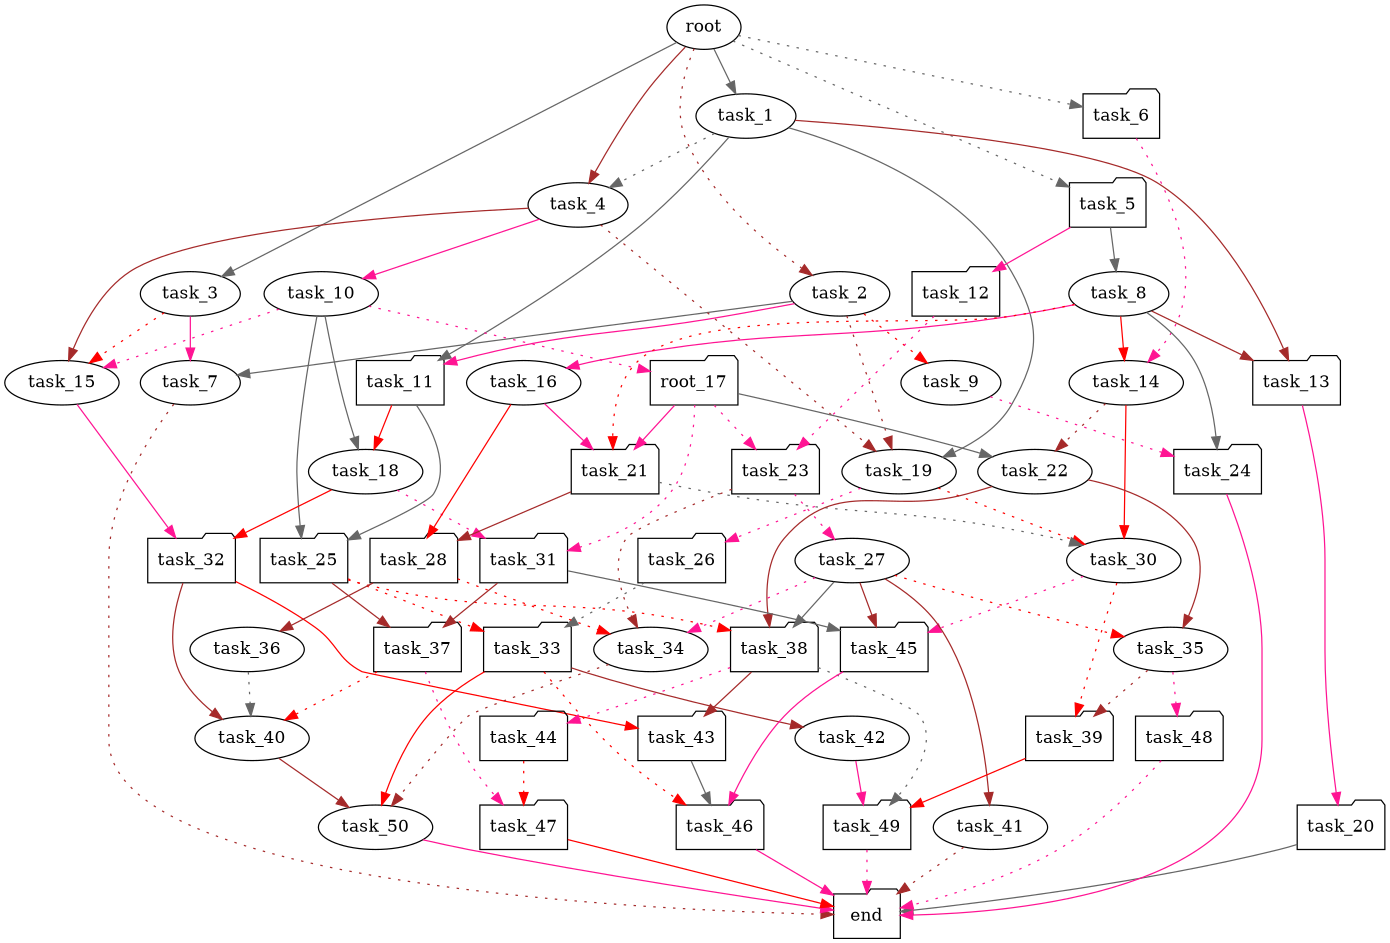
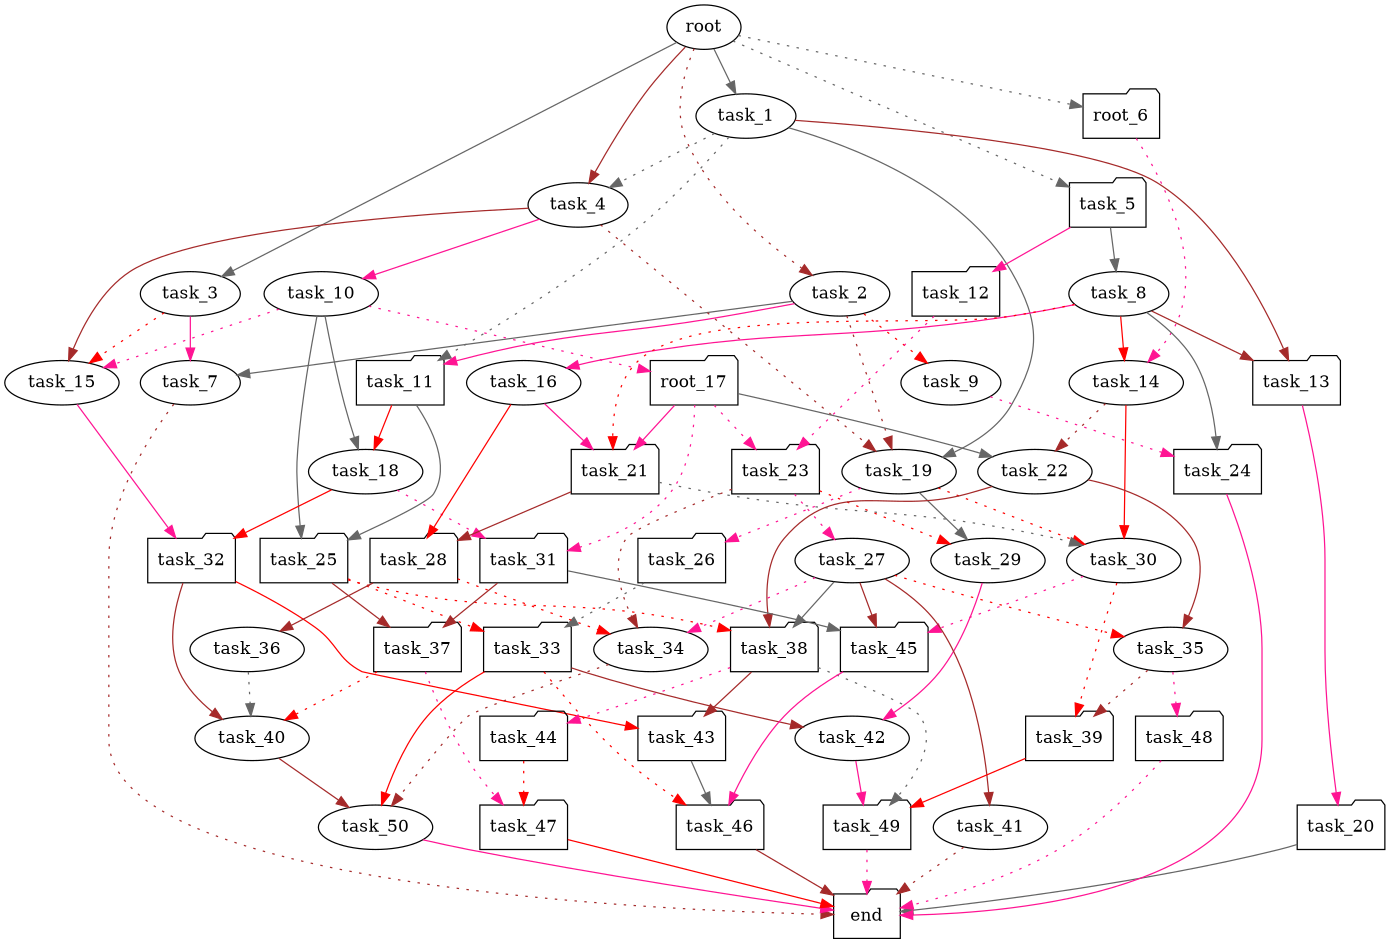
(1121, 116) -> (1121, 116)
(599, 258) -> (599, 258)
none -> (988, 561)
(789, 869) -> (789, 869)
